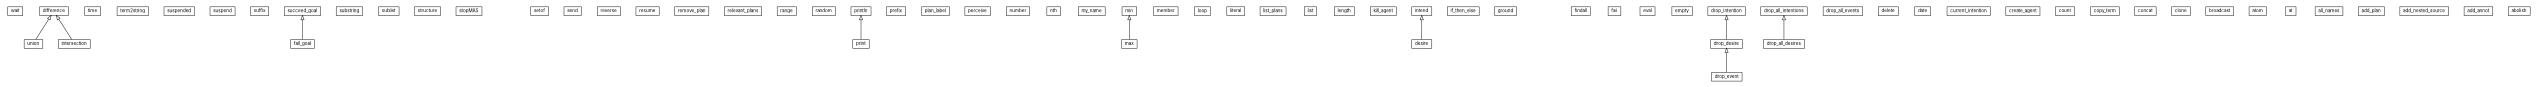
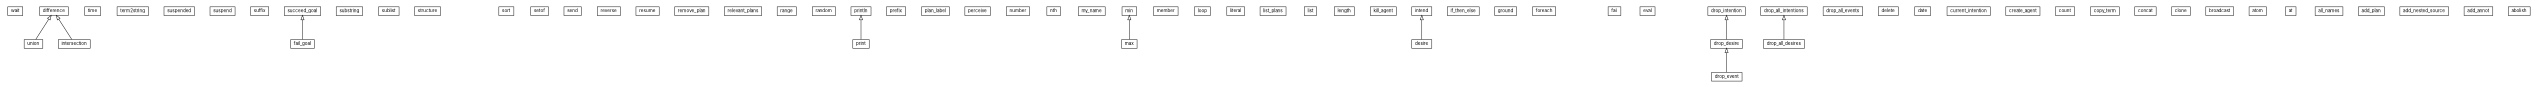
(469, 11) -> none
none -> (506, 11)
none -> (1544, 11)
(1581, 11) -> none
(1682, 11) -> none
